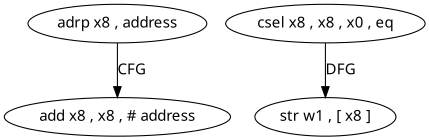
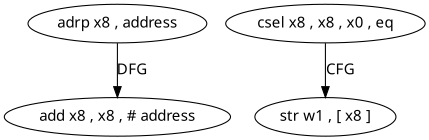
(132, 70) -> (132, 70)
(341, 70) -> (341, 70)
